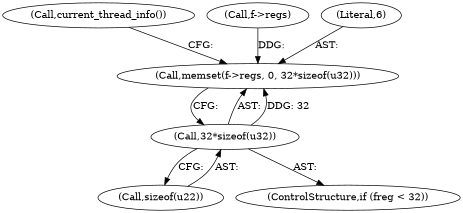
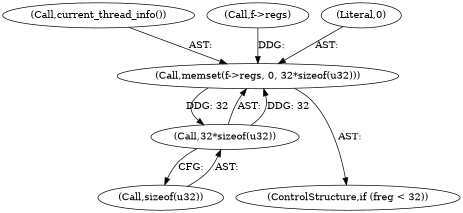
(361, 15) -> (361, 15)
(202, 46) -> (202, 46)
(207, 107) -> (207, 107)
(283, 166) -> (330, 127)
(161, 198) -> (161, 198)
